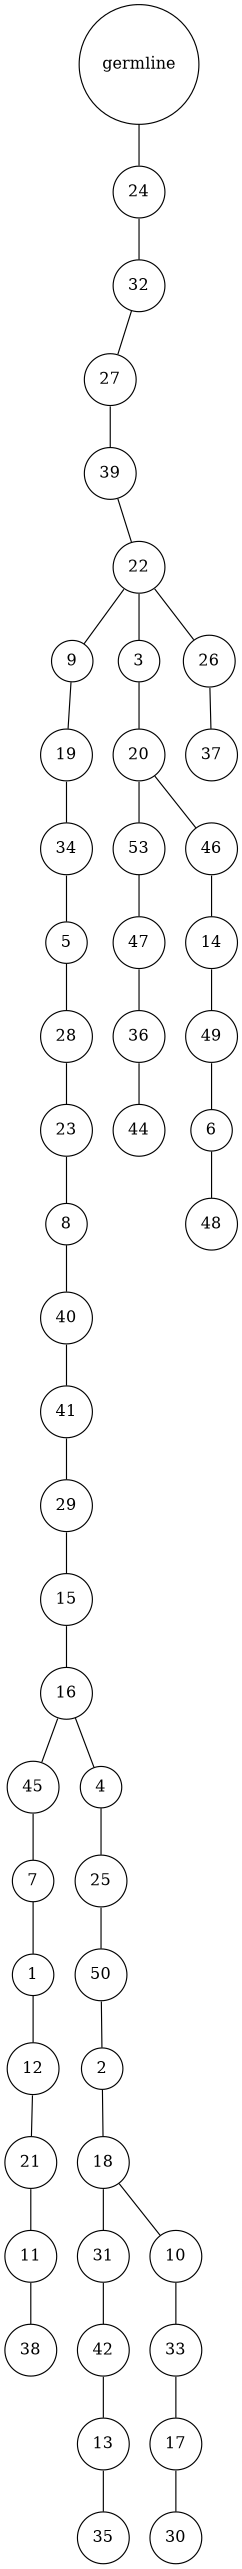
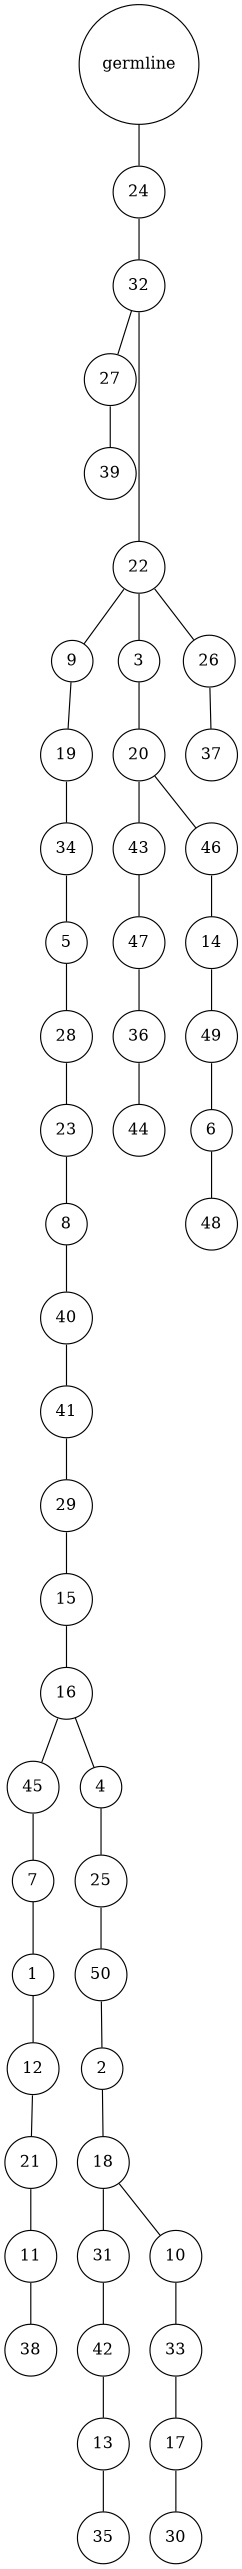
(125, 520) -> (139, 427)
(139, 849) -> (139, 849)
